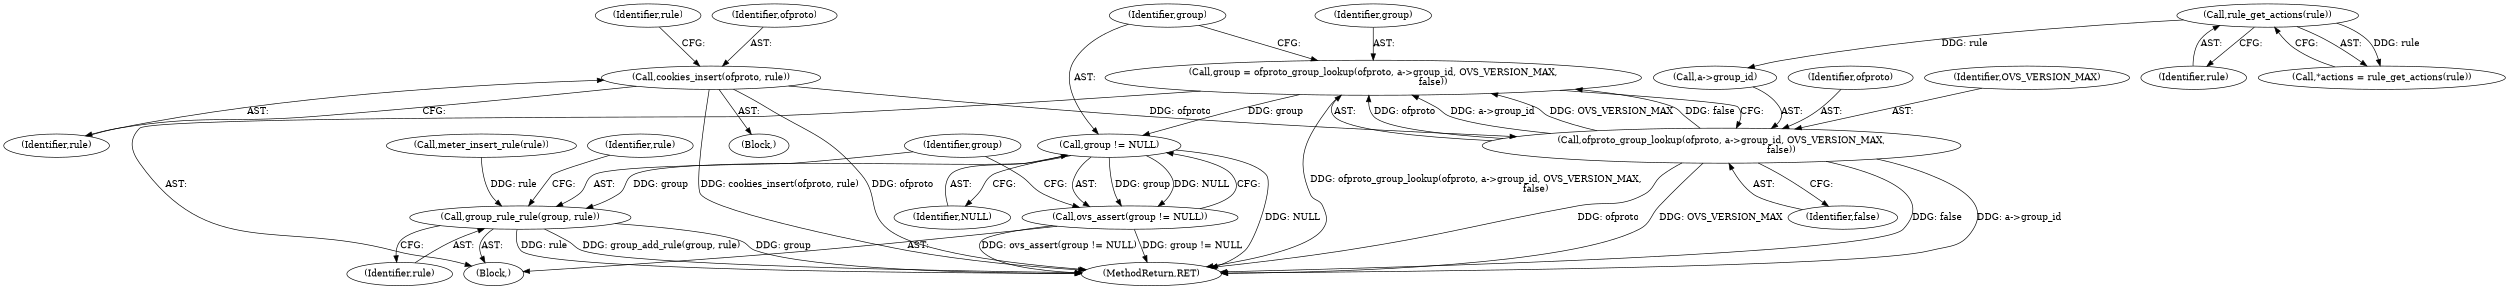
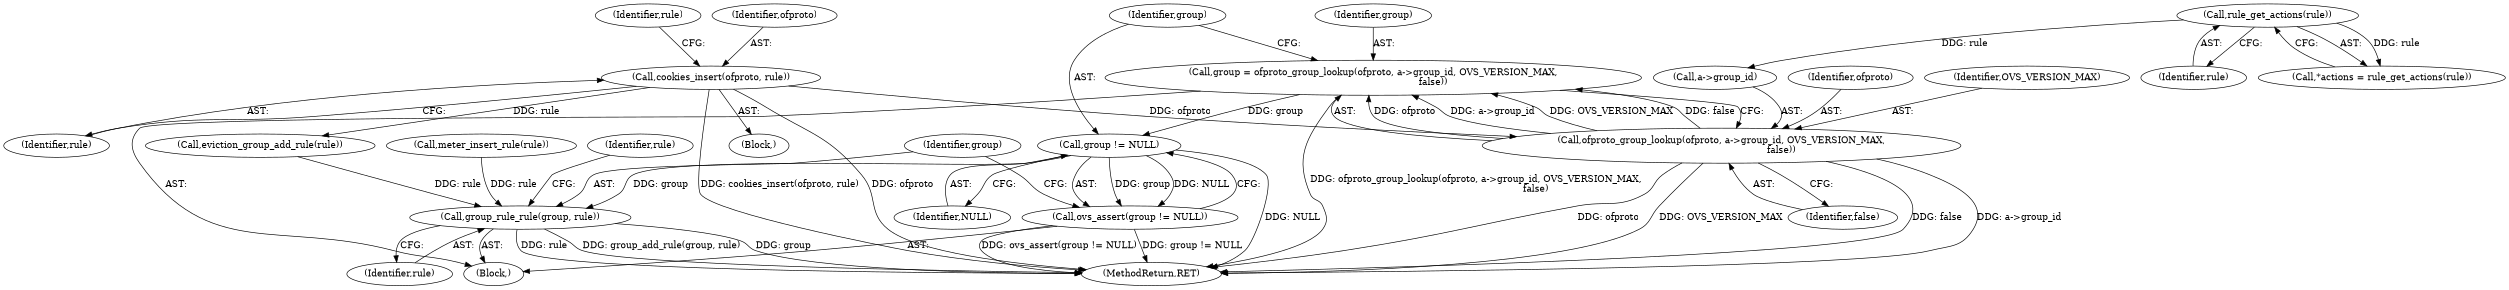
none -> (260, 146)
